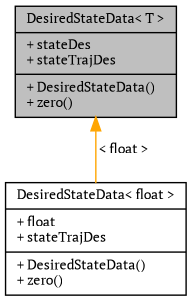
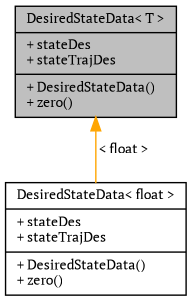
(36, 222) -> (49, 222)
